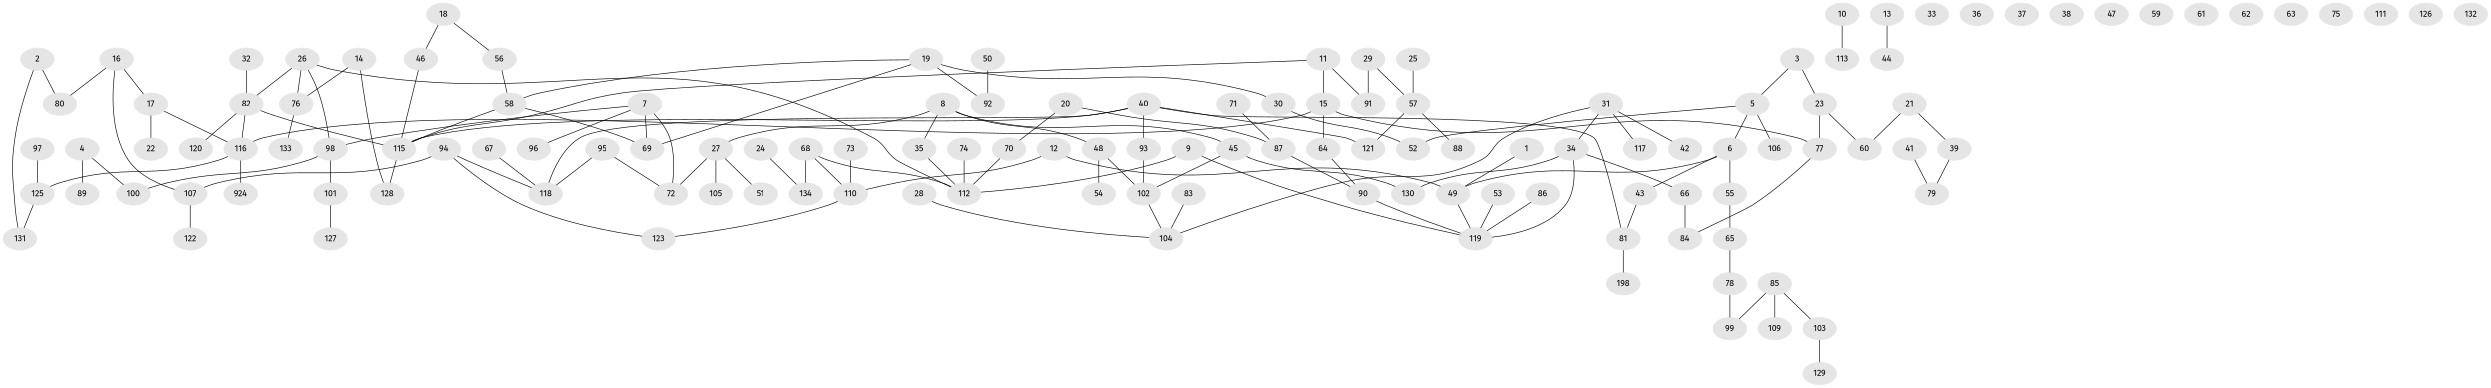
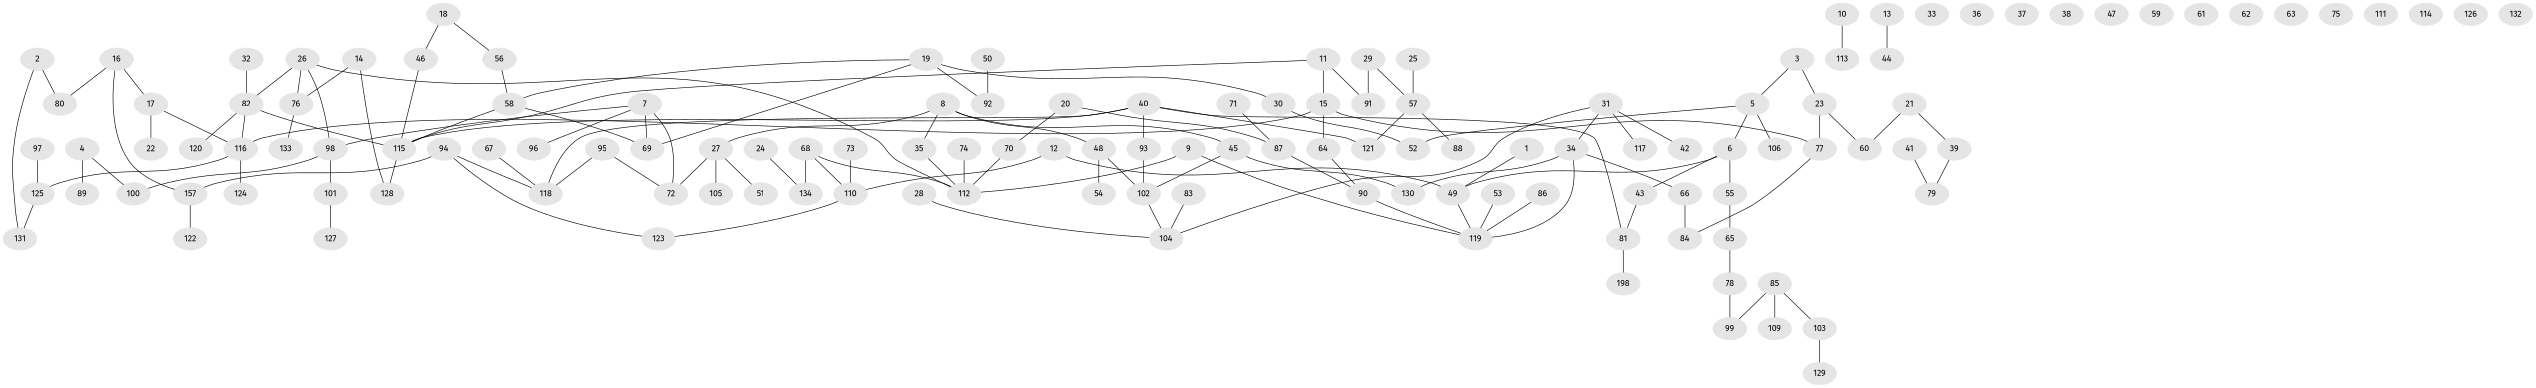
none -> (2426, 14)
(190, 194) -> (190, 194)
(241, 194) -> (241, 194)
